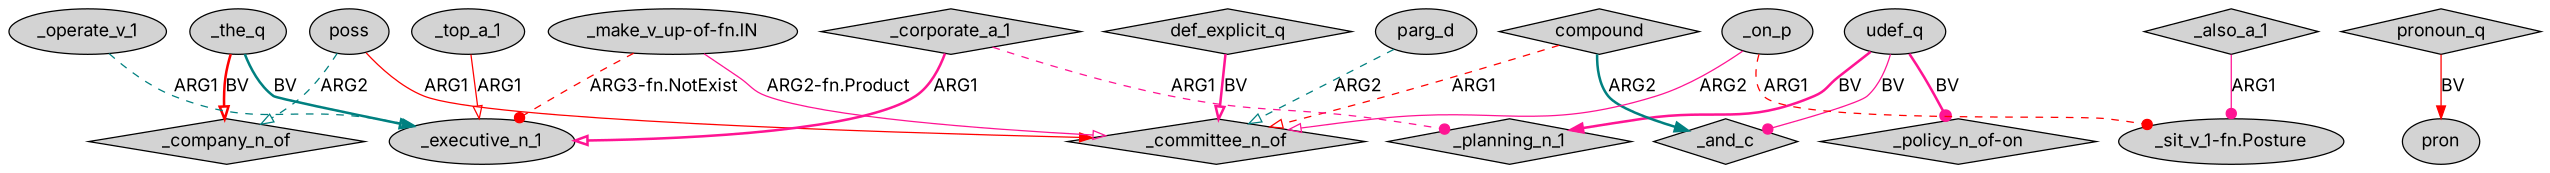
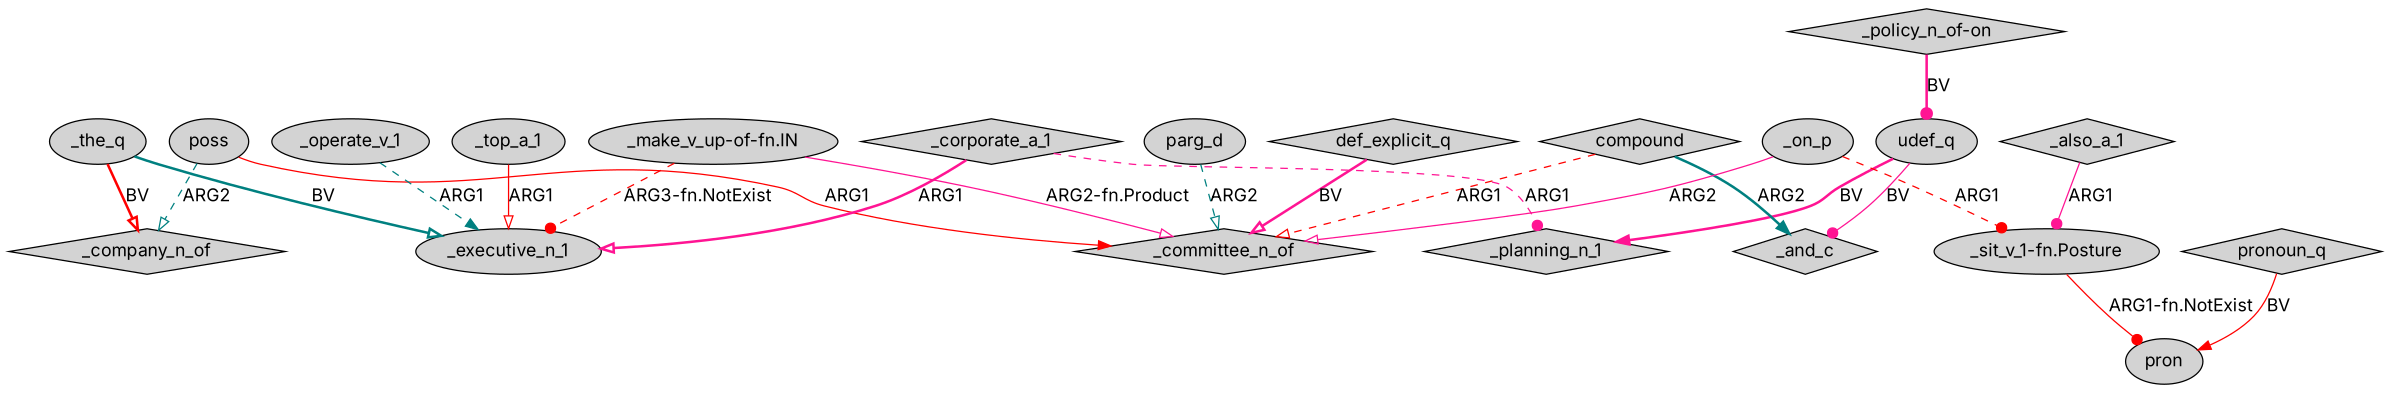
(1927, 82) -> (1927, 81)
none -> (2098, 307)
